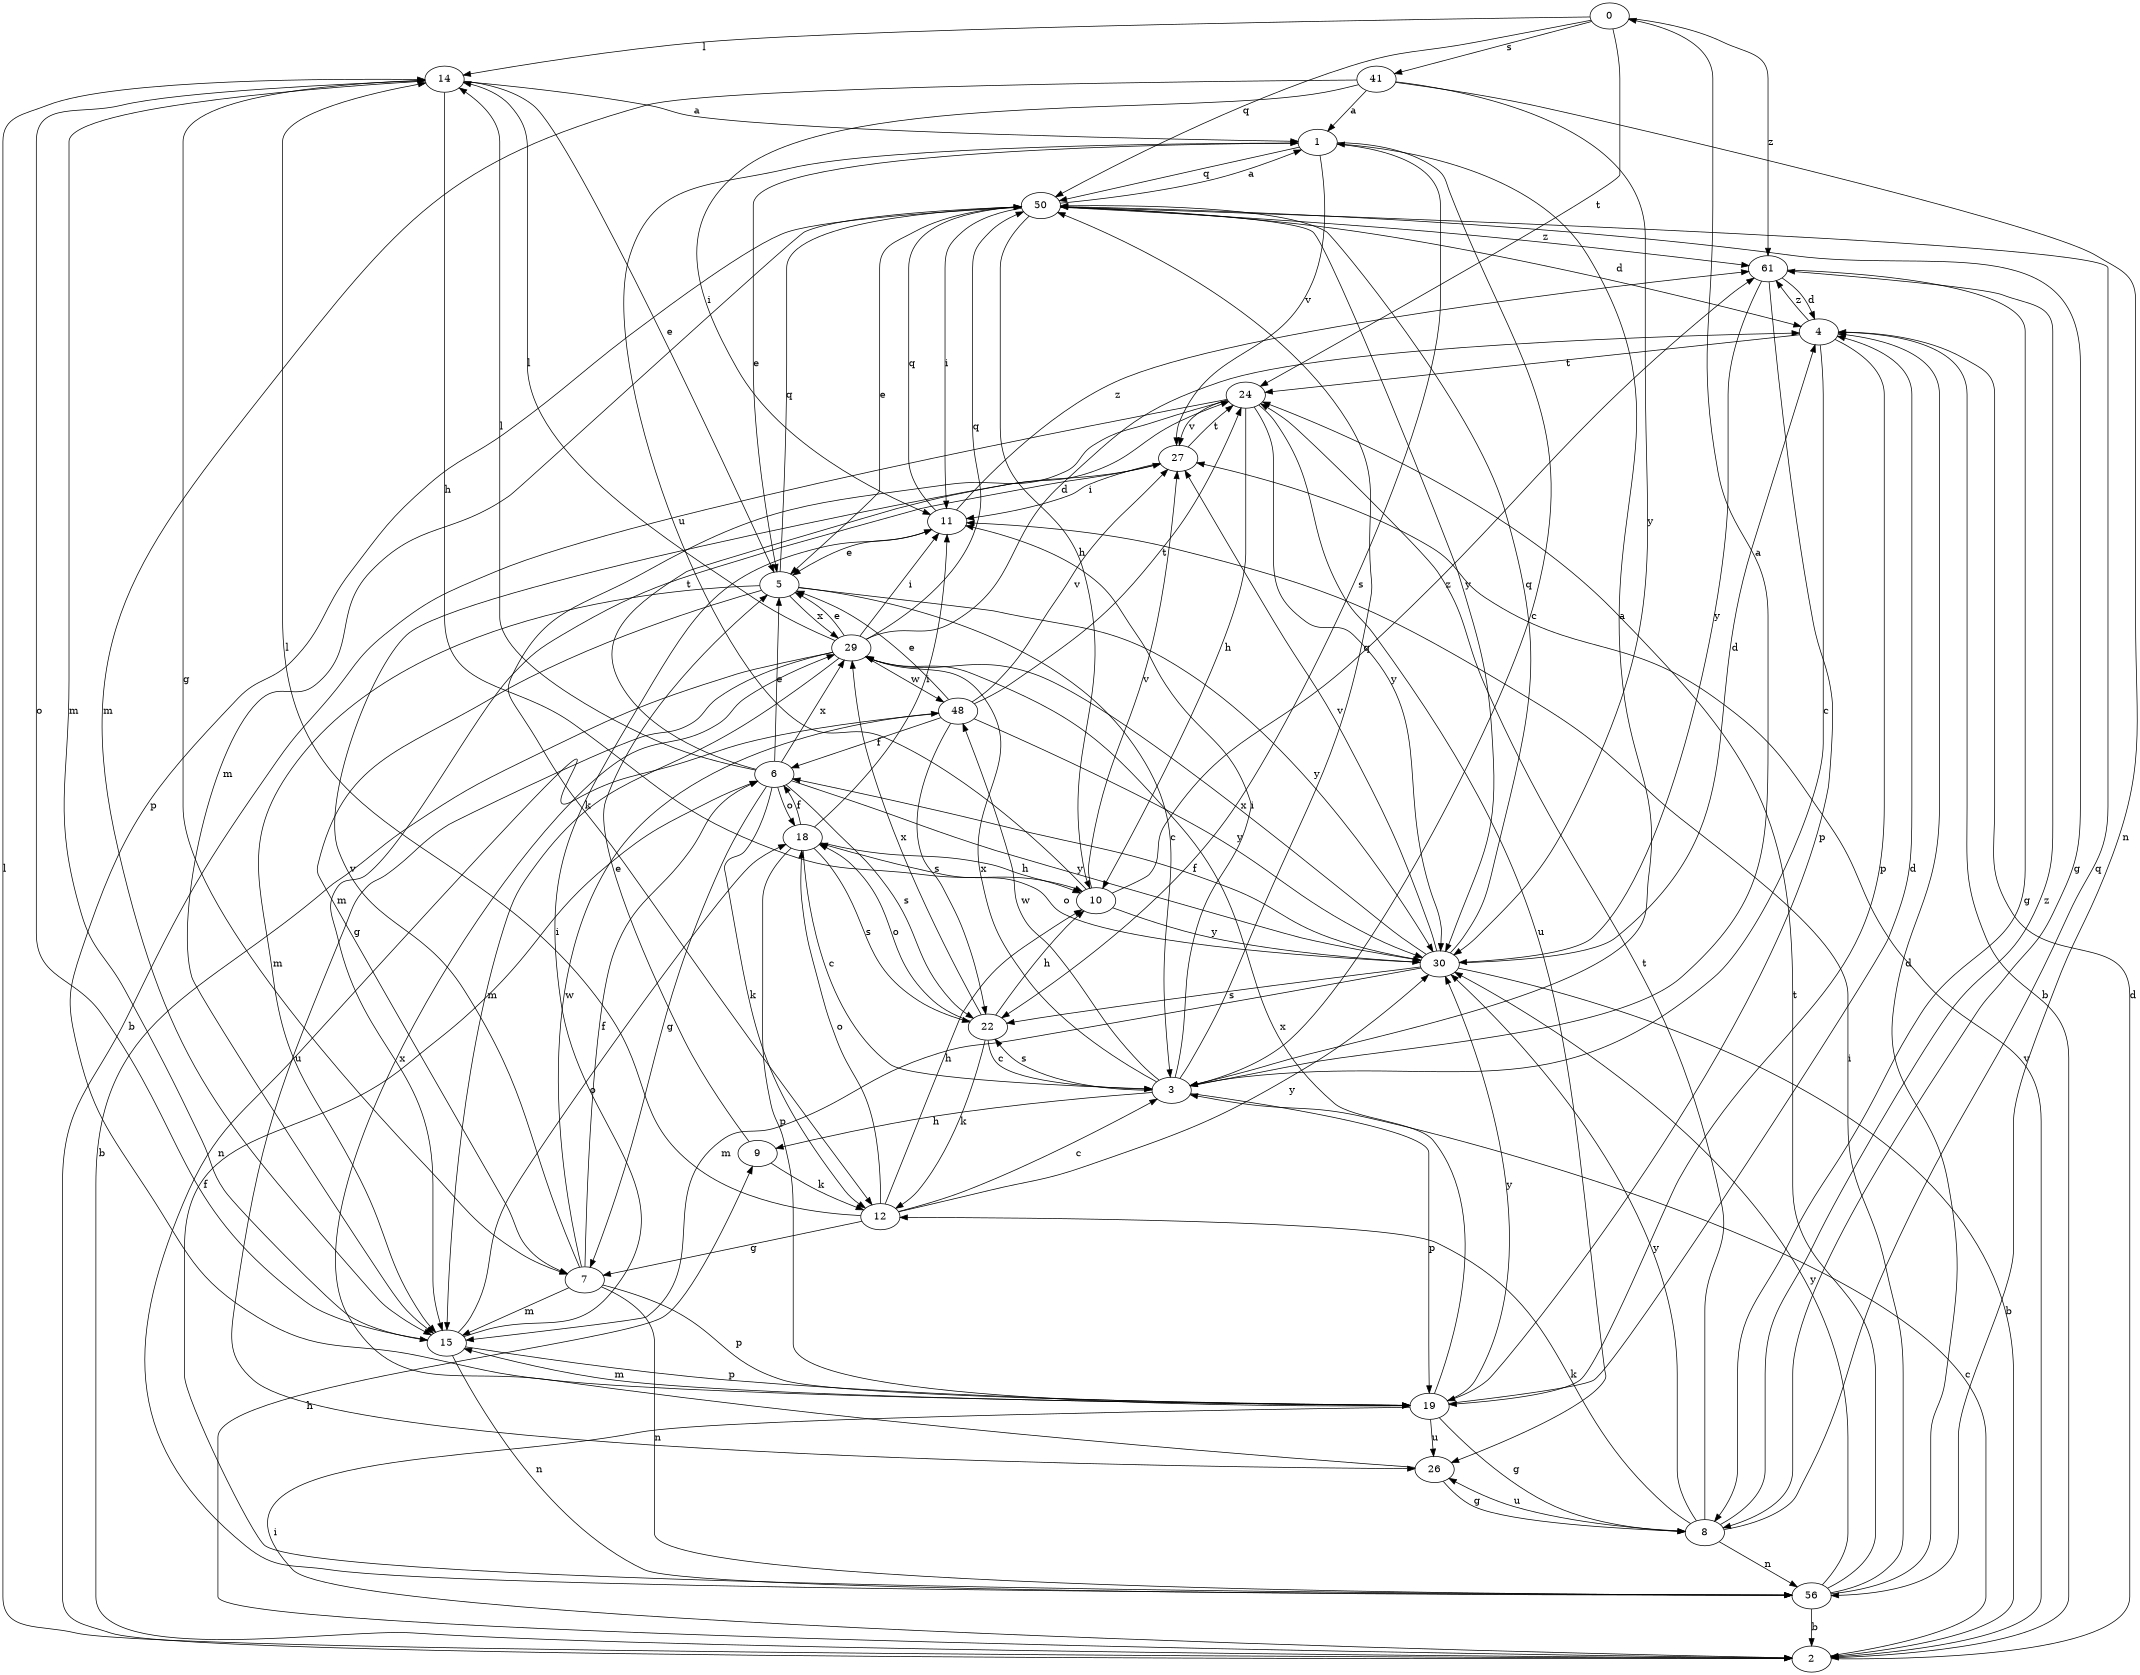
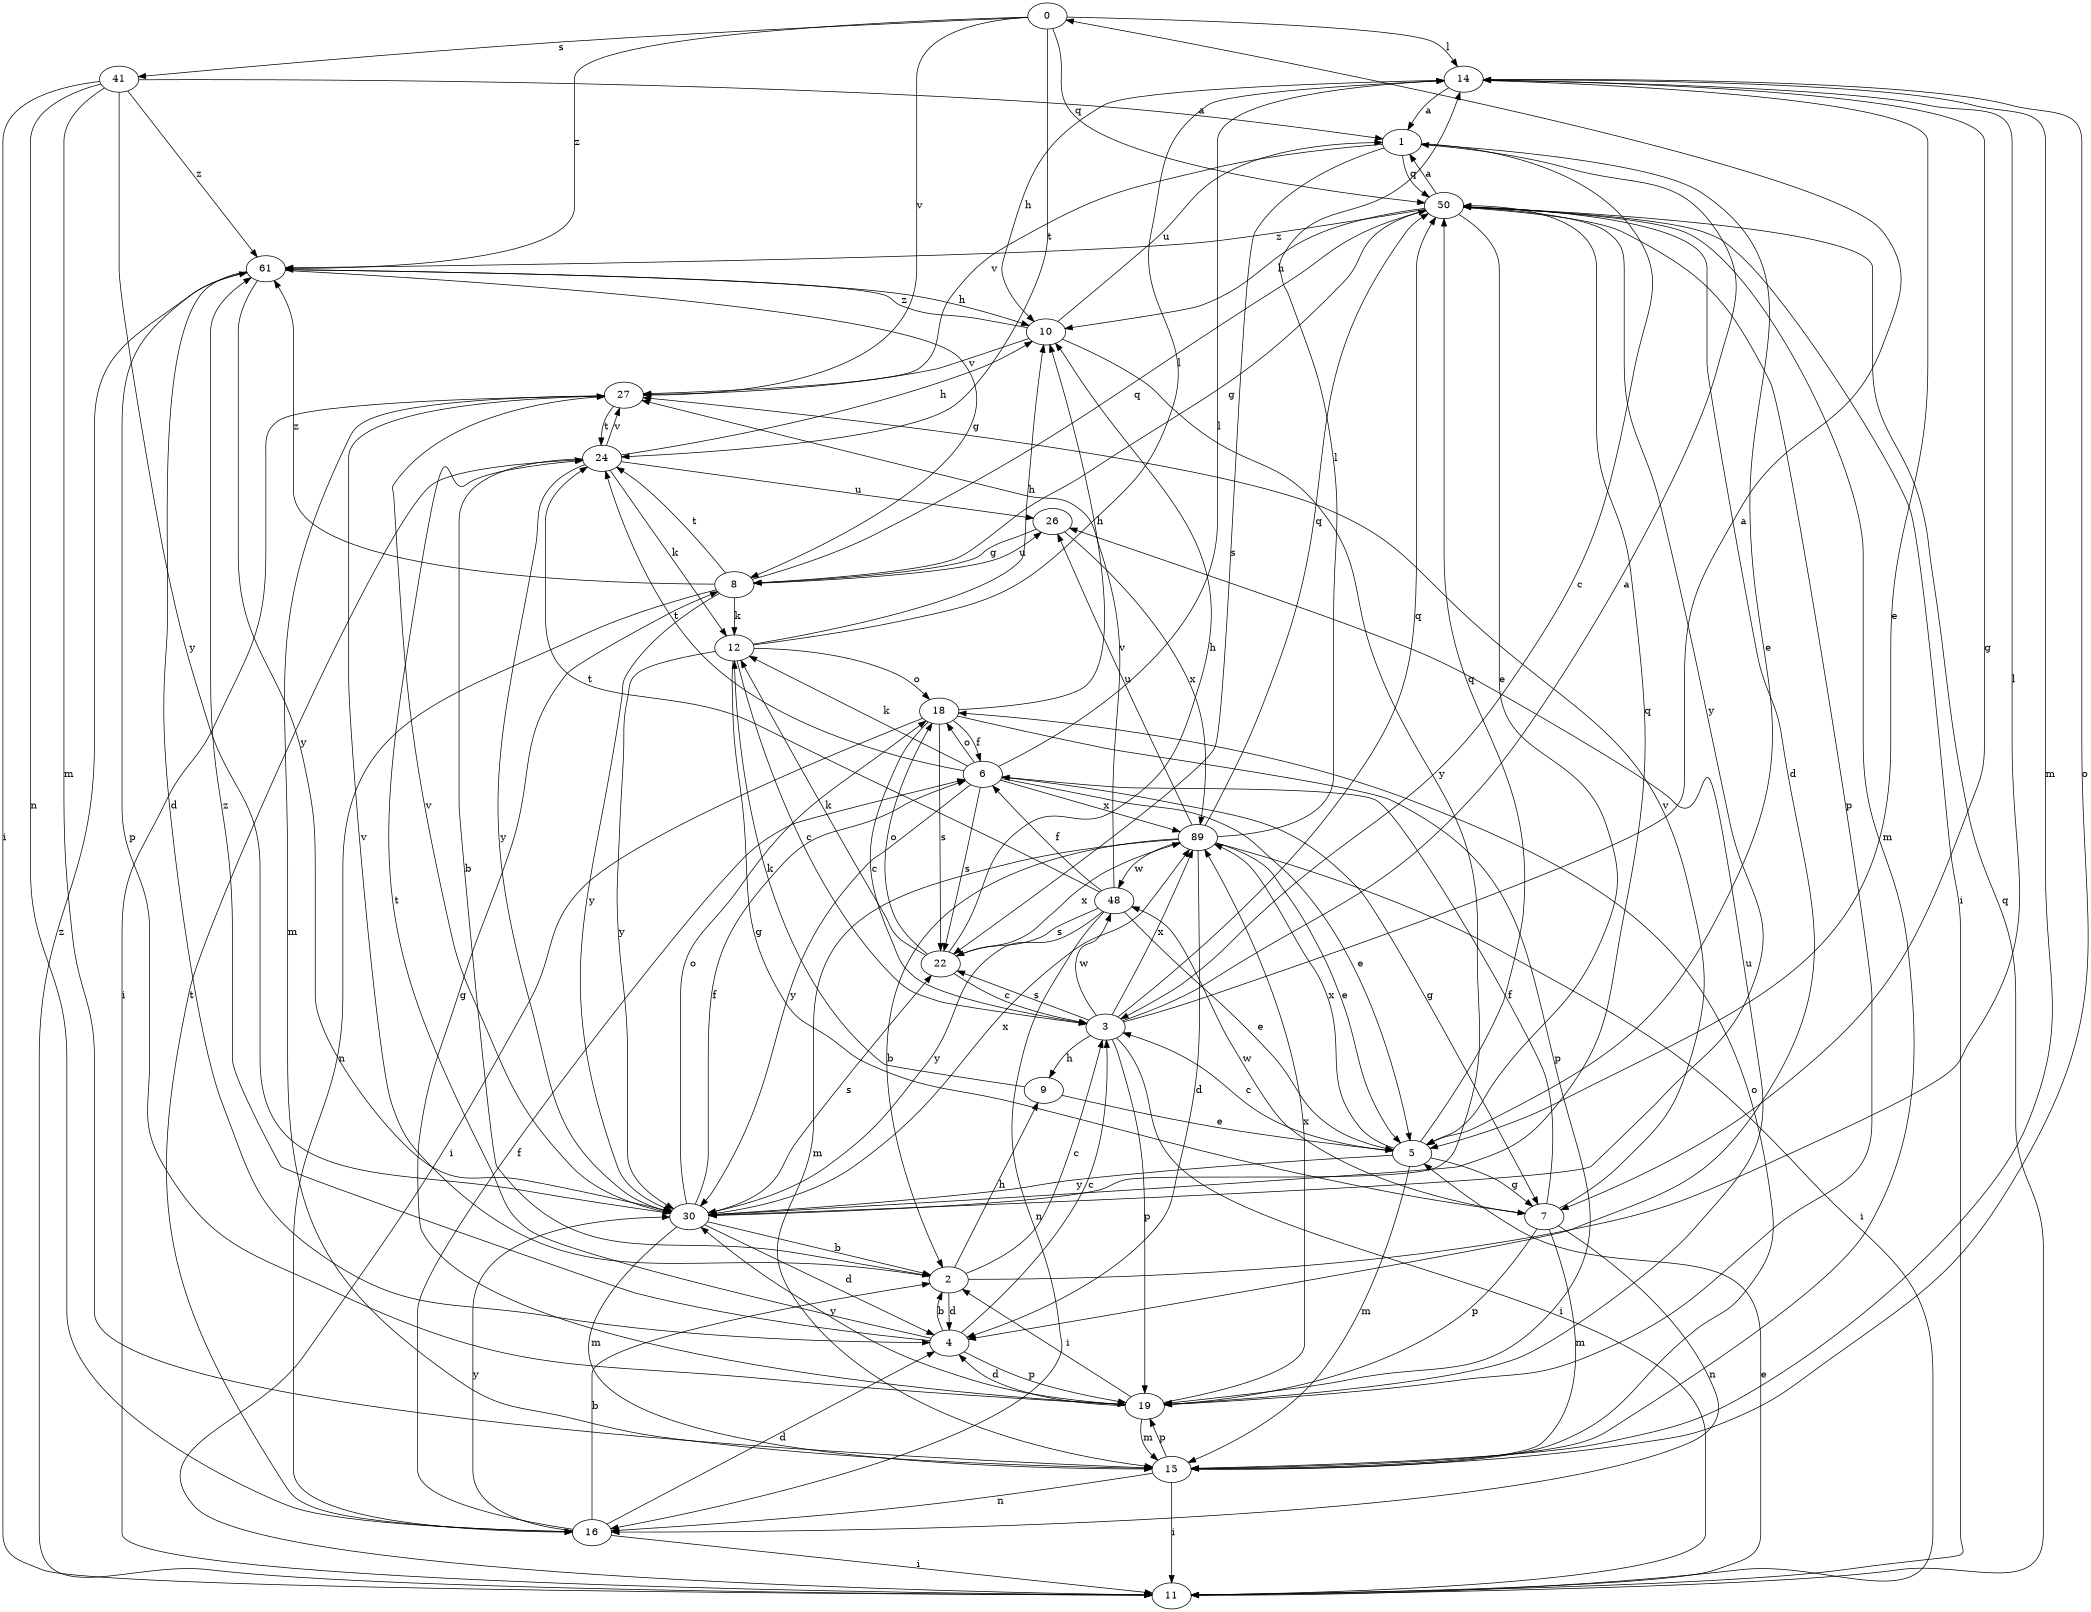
none -> (190, 171)
none -> (917, 266)
none -> (656, 278)
(851, 648) -> (1198, 838)
(1812, 1596) -> (592, 1533)
